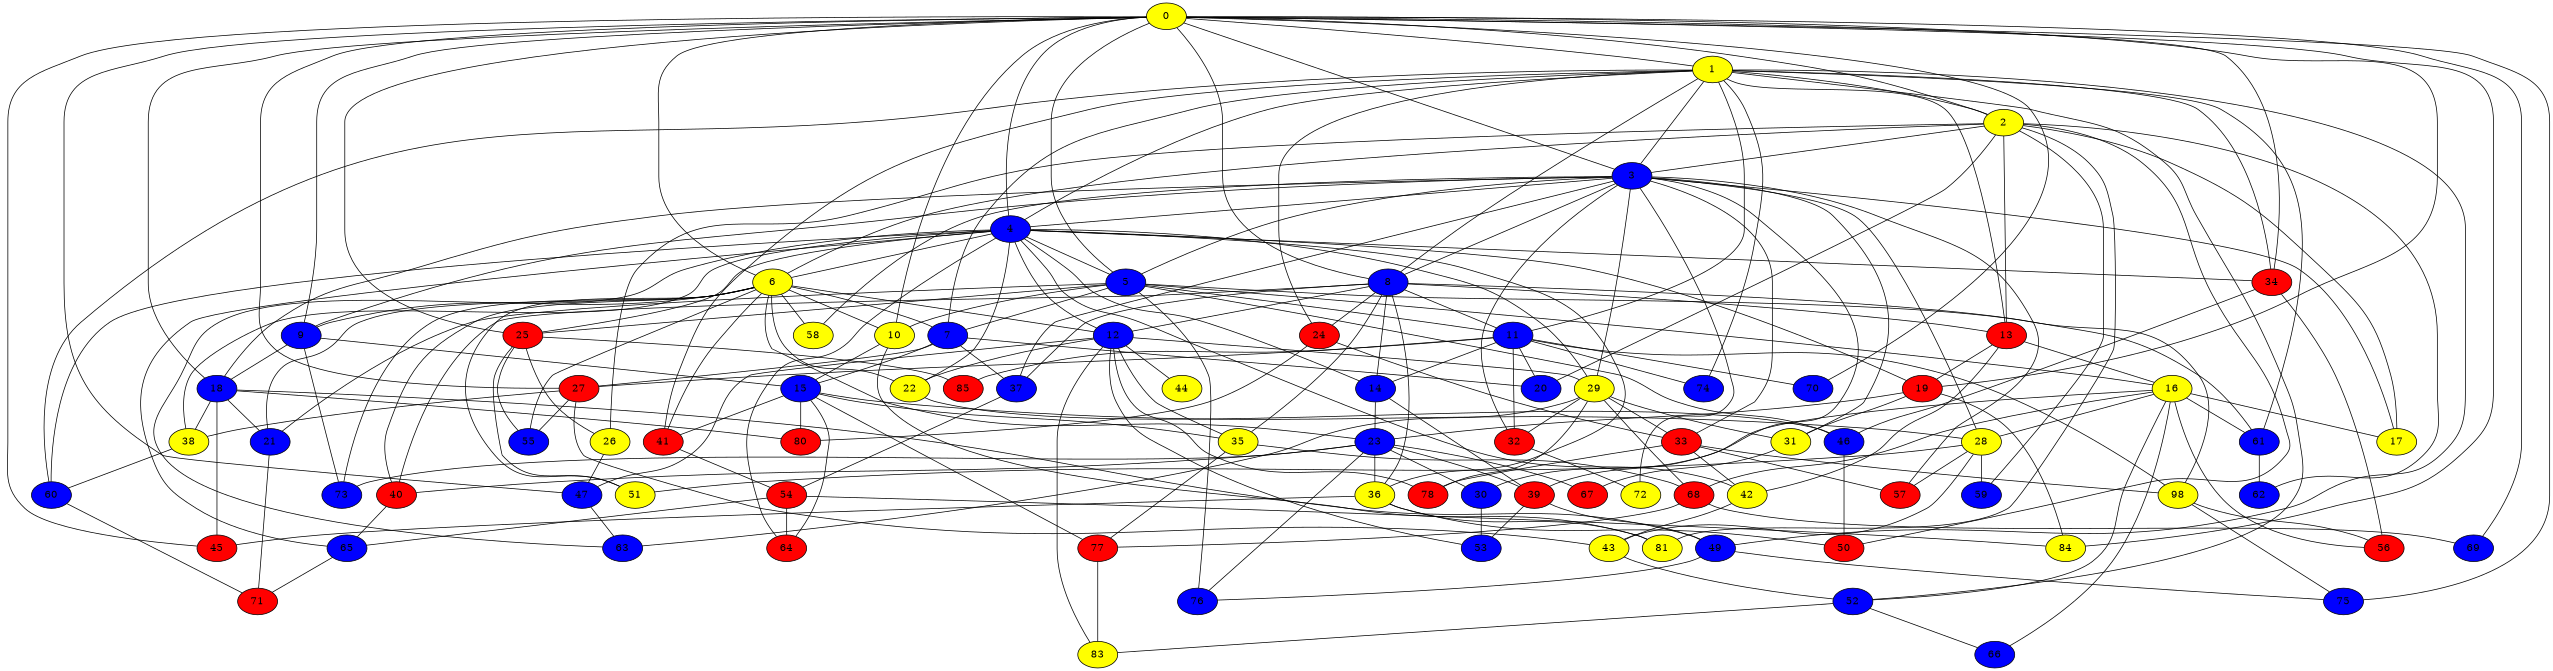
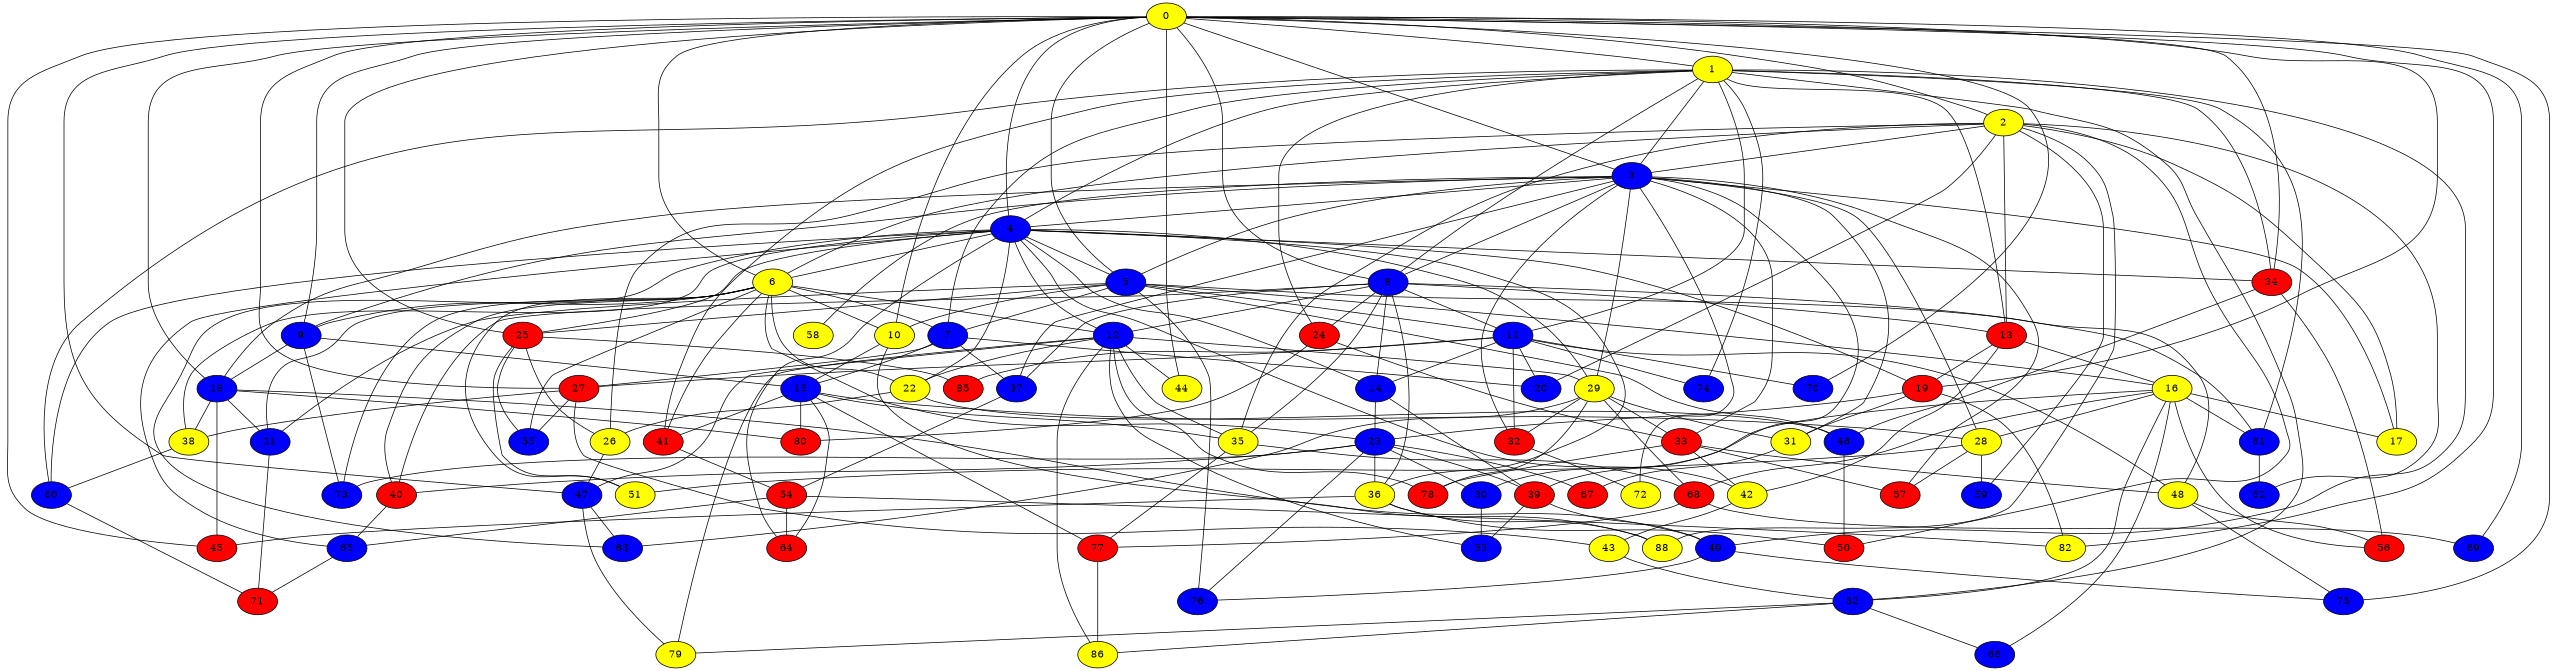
(1861, 86) -> (1581, 169)
none -> (1166, 203)
(799, 316) -> none
none -> (764, 409)
(2178, 495) -> (2178, 495)
(1896, 521) -> none
(1662, 548) -> (1662, 548)
(2066, 548) -> (2066, 548)
none -> (676, 655)
(1098, 655) -> (1098, 655)
